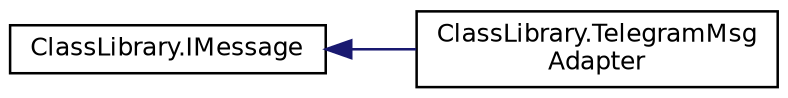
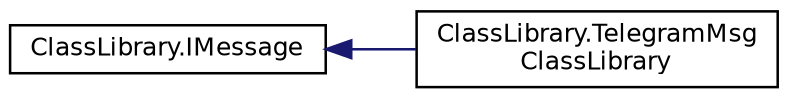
(597, 49) -> (597, 49)
